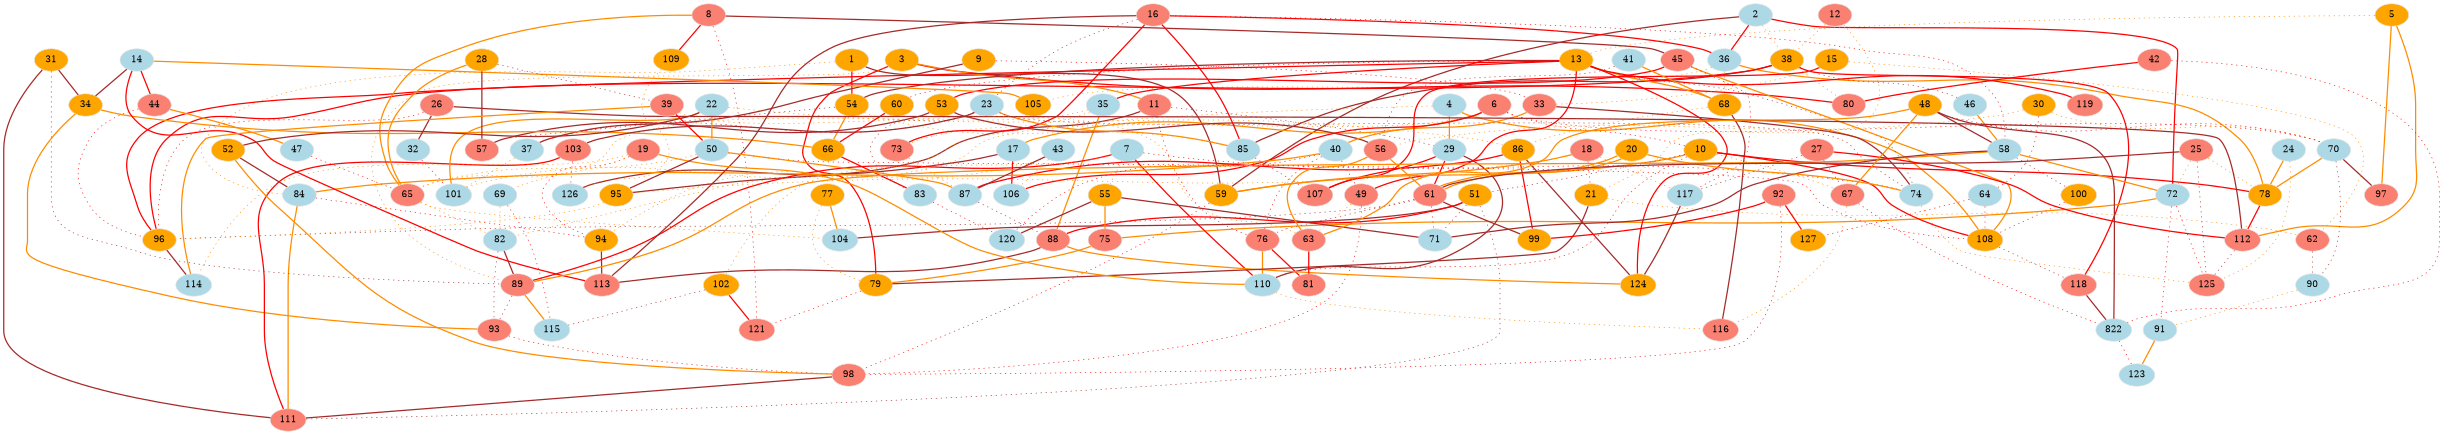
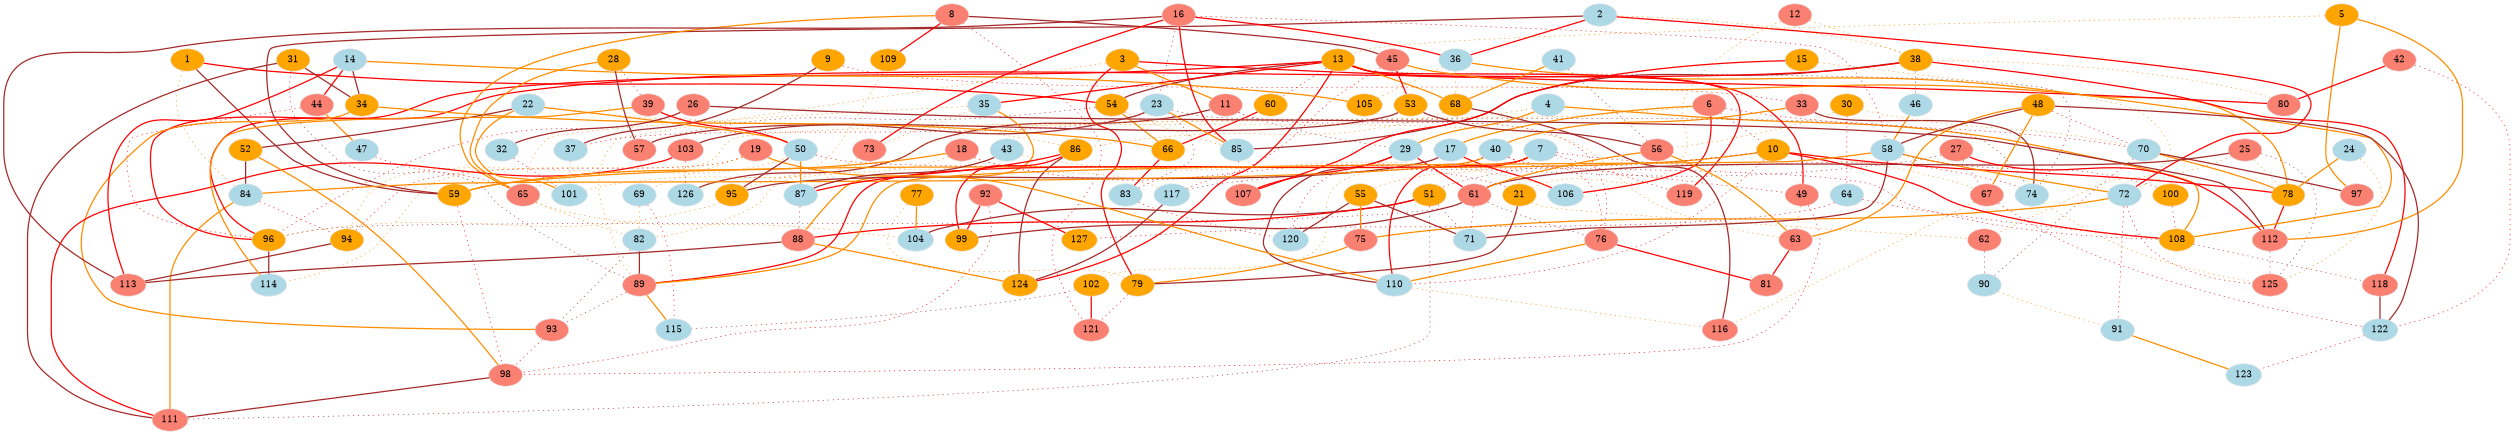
(1632, 150) -> none
none -> (1612, 172)
(2114, 330) -> (2380, 330)
